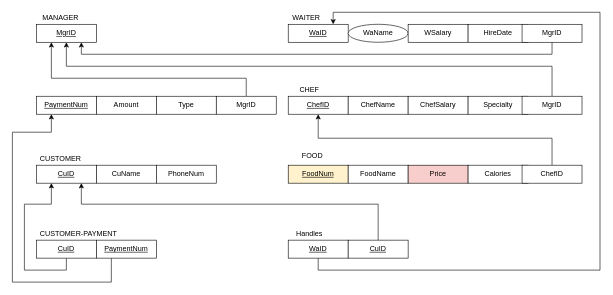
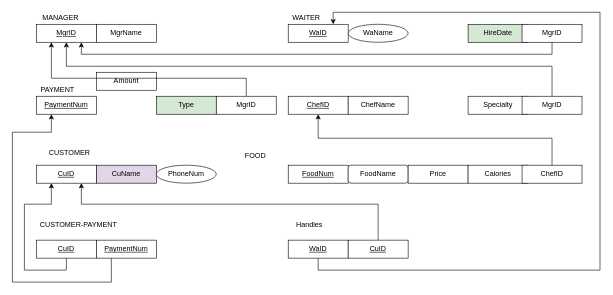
none -> (126, 33)
(438, 33) -> none
(498, 33) -> (498, 33)
none -> (57, 90)
(309, 90) -> none
(126, 105) -> (126, 81)
(186, 105) -> (186, 105)
(438, 105) -> none
(312, 156) -> (255, 156)
(60, 159) -> (69, 153)
(126, 174) -> (126, 174)
(186, 174) -> (186, 174)
(318, 174) -> (318, 174)
(378, 174) -> (378, 174)
(438, 174) -> (438, 174)
(78, 234) -> (78, 225)
(309, 234) -> (309, 225)
